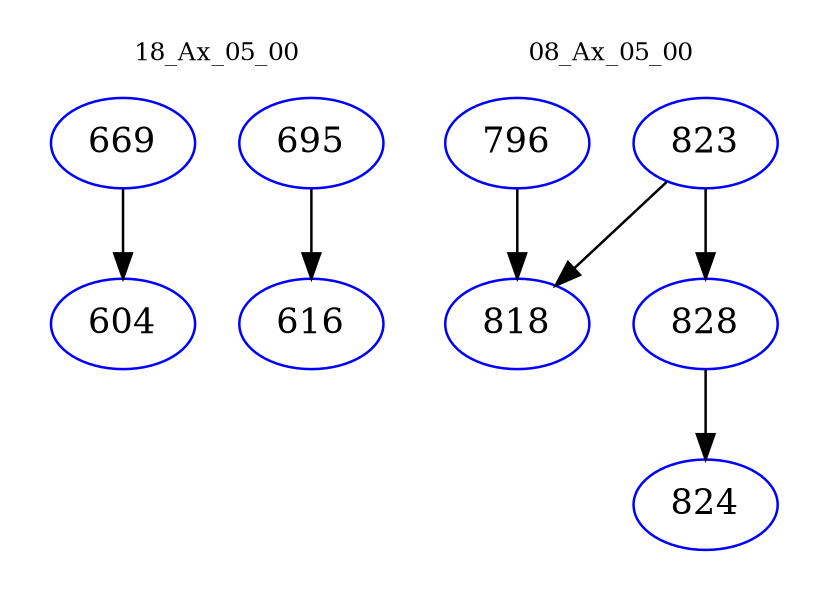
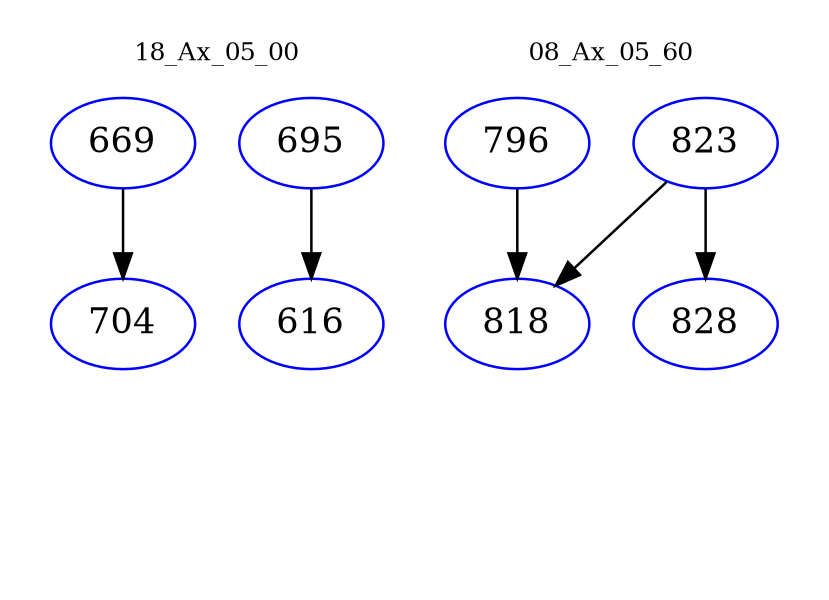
(611, 54) -> (611, 54)
(123, 324) -> (123, 324)
(706, 505) -> none
